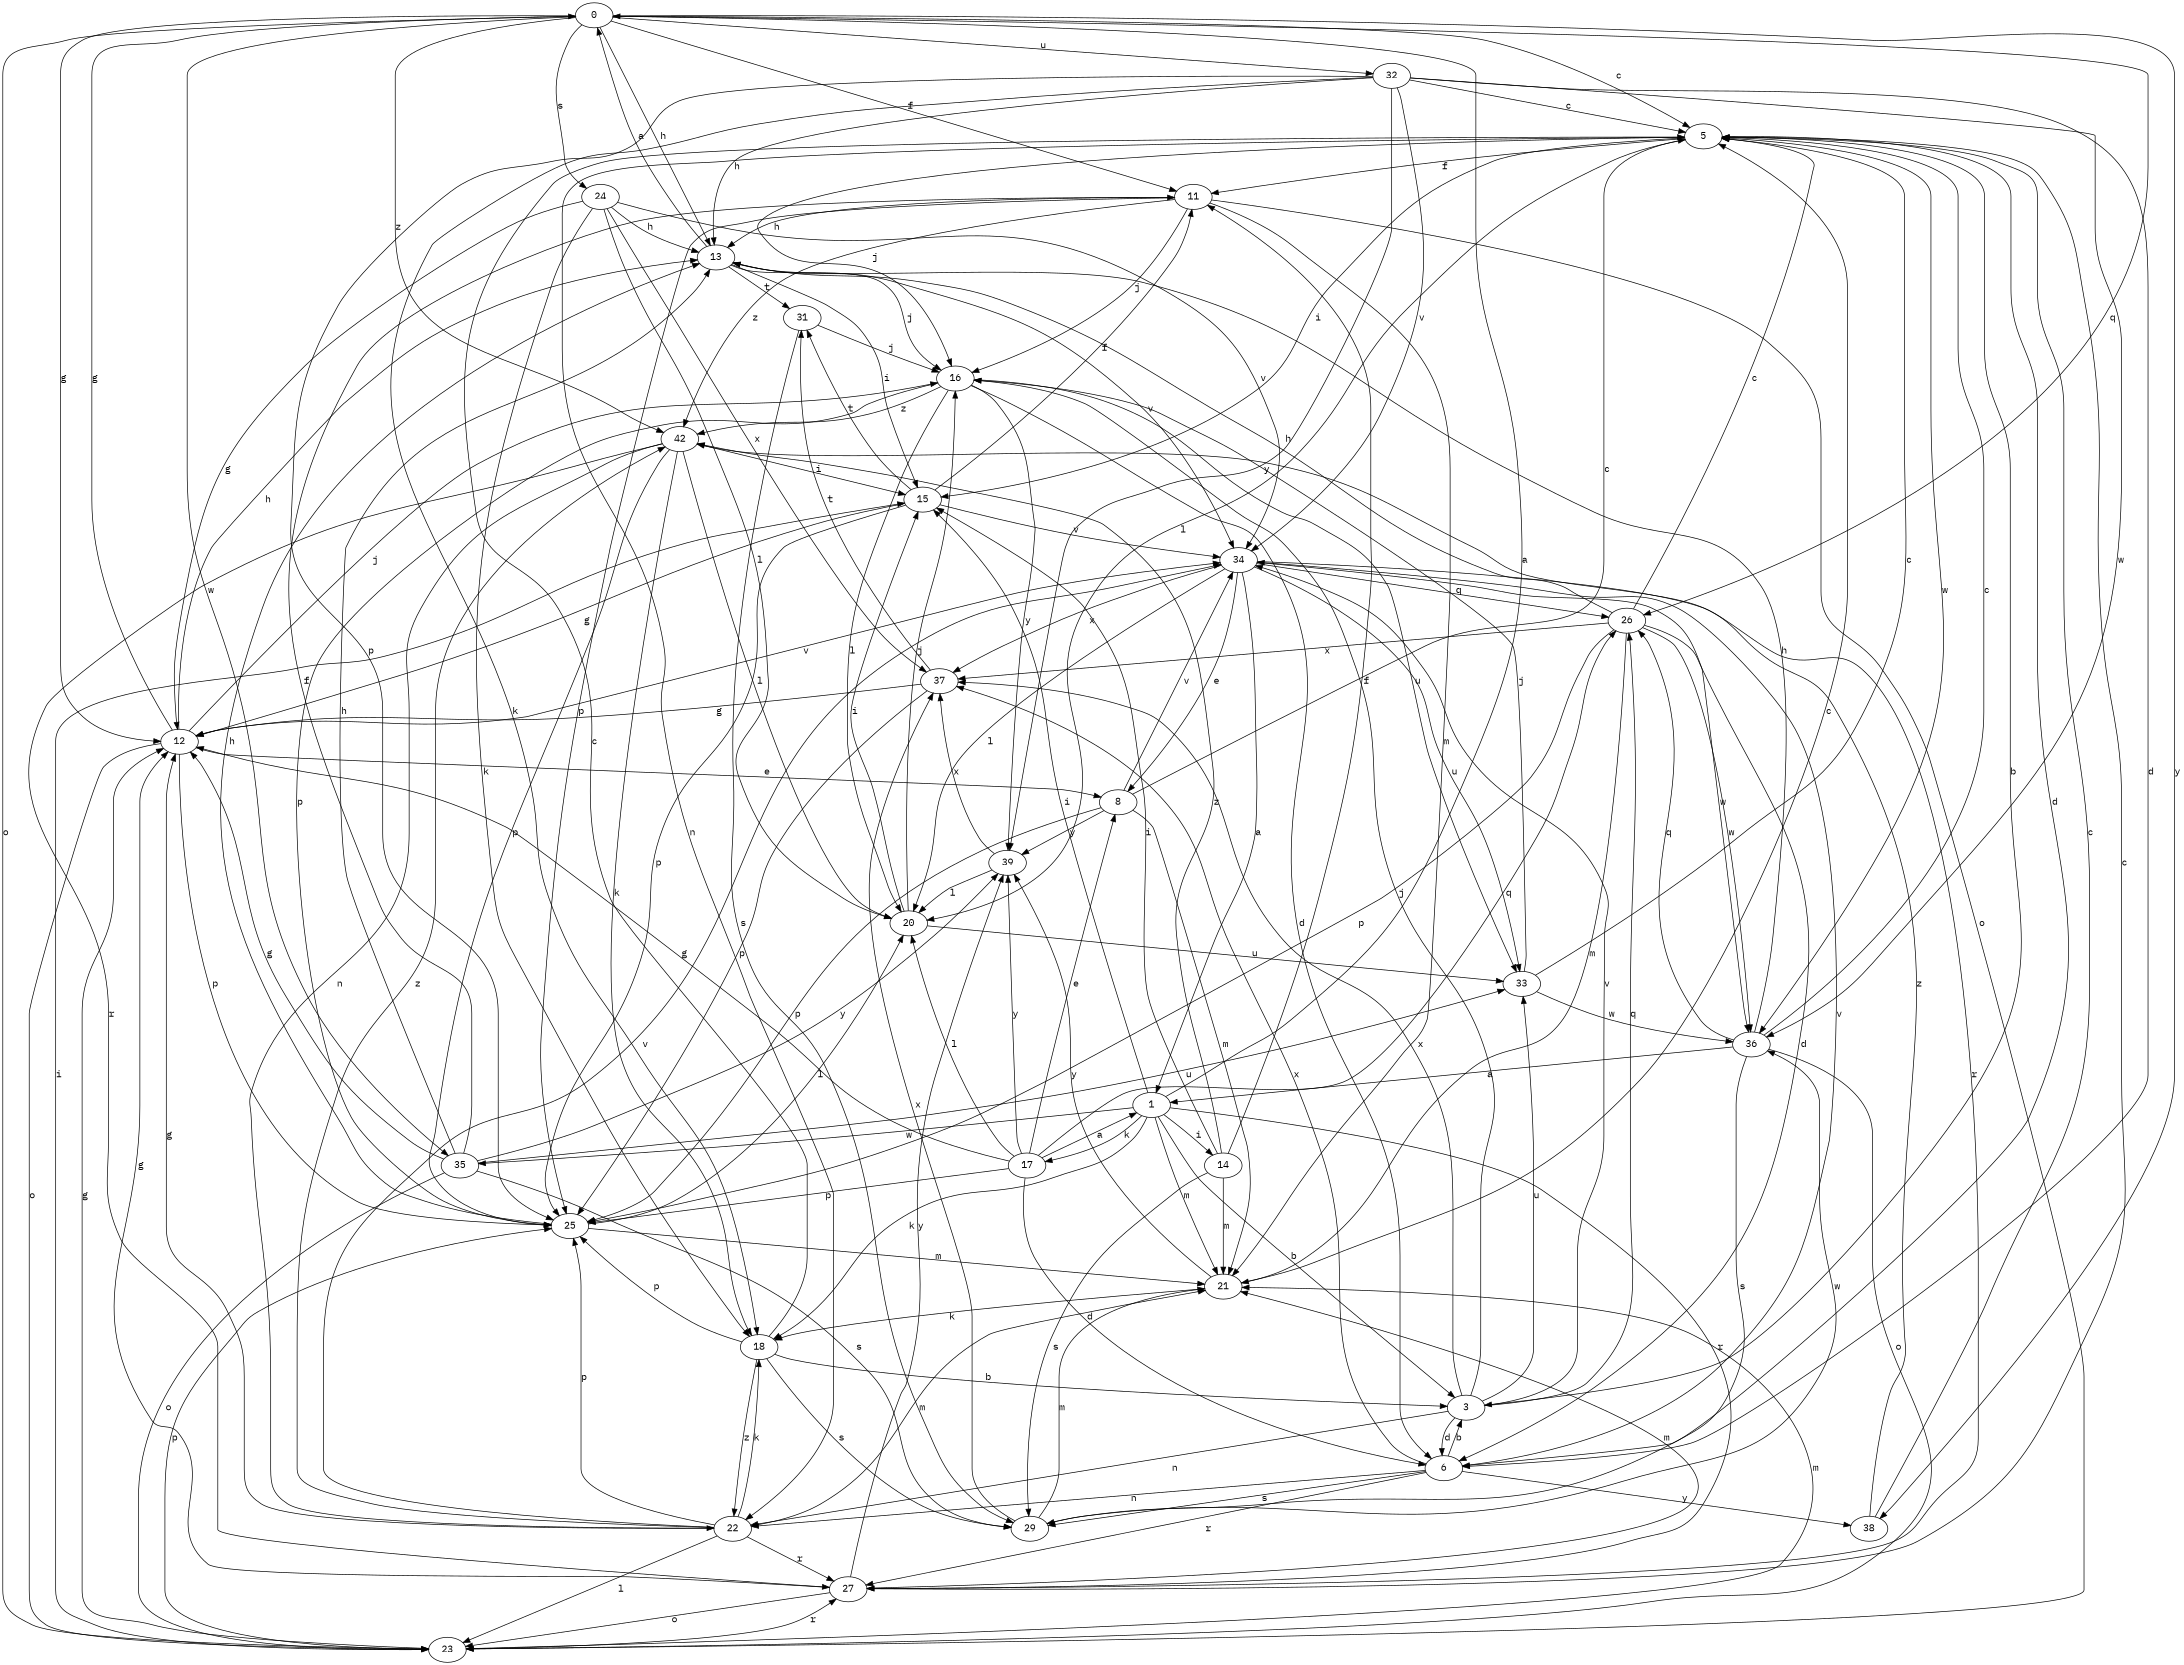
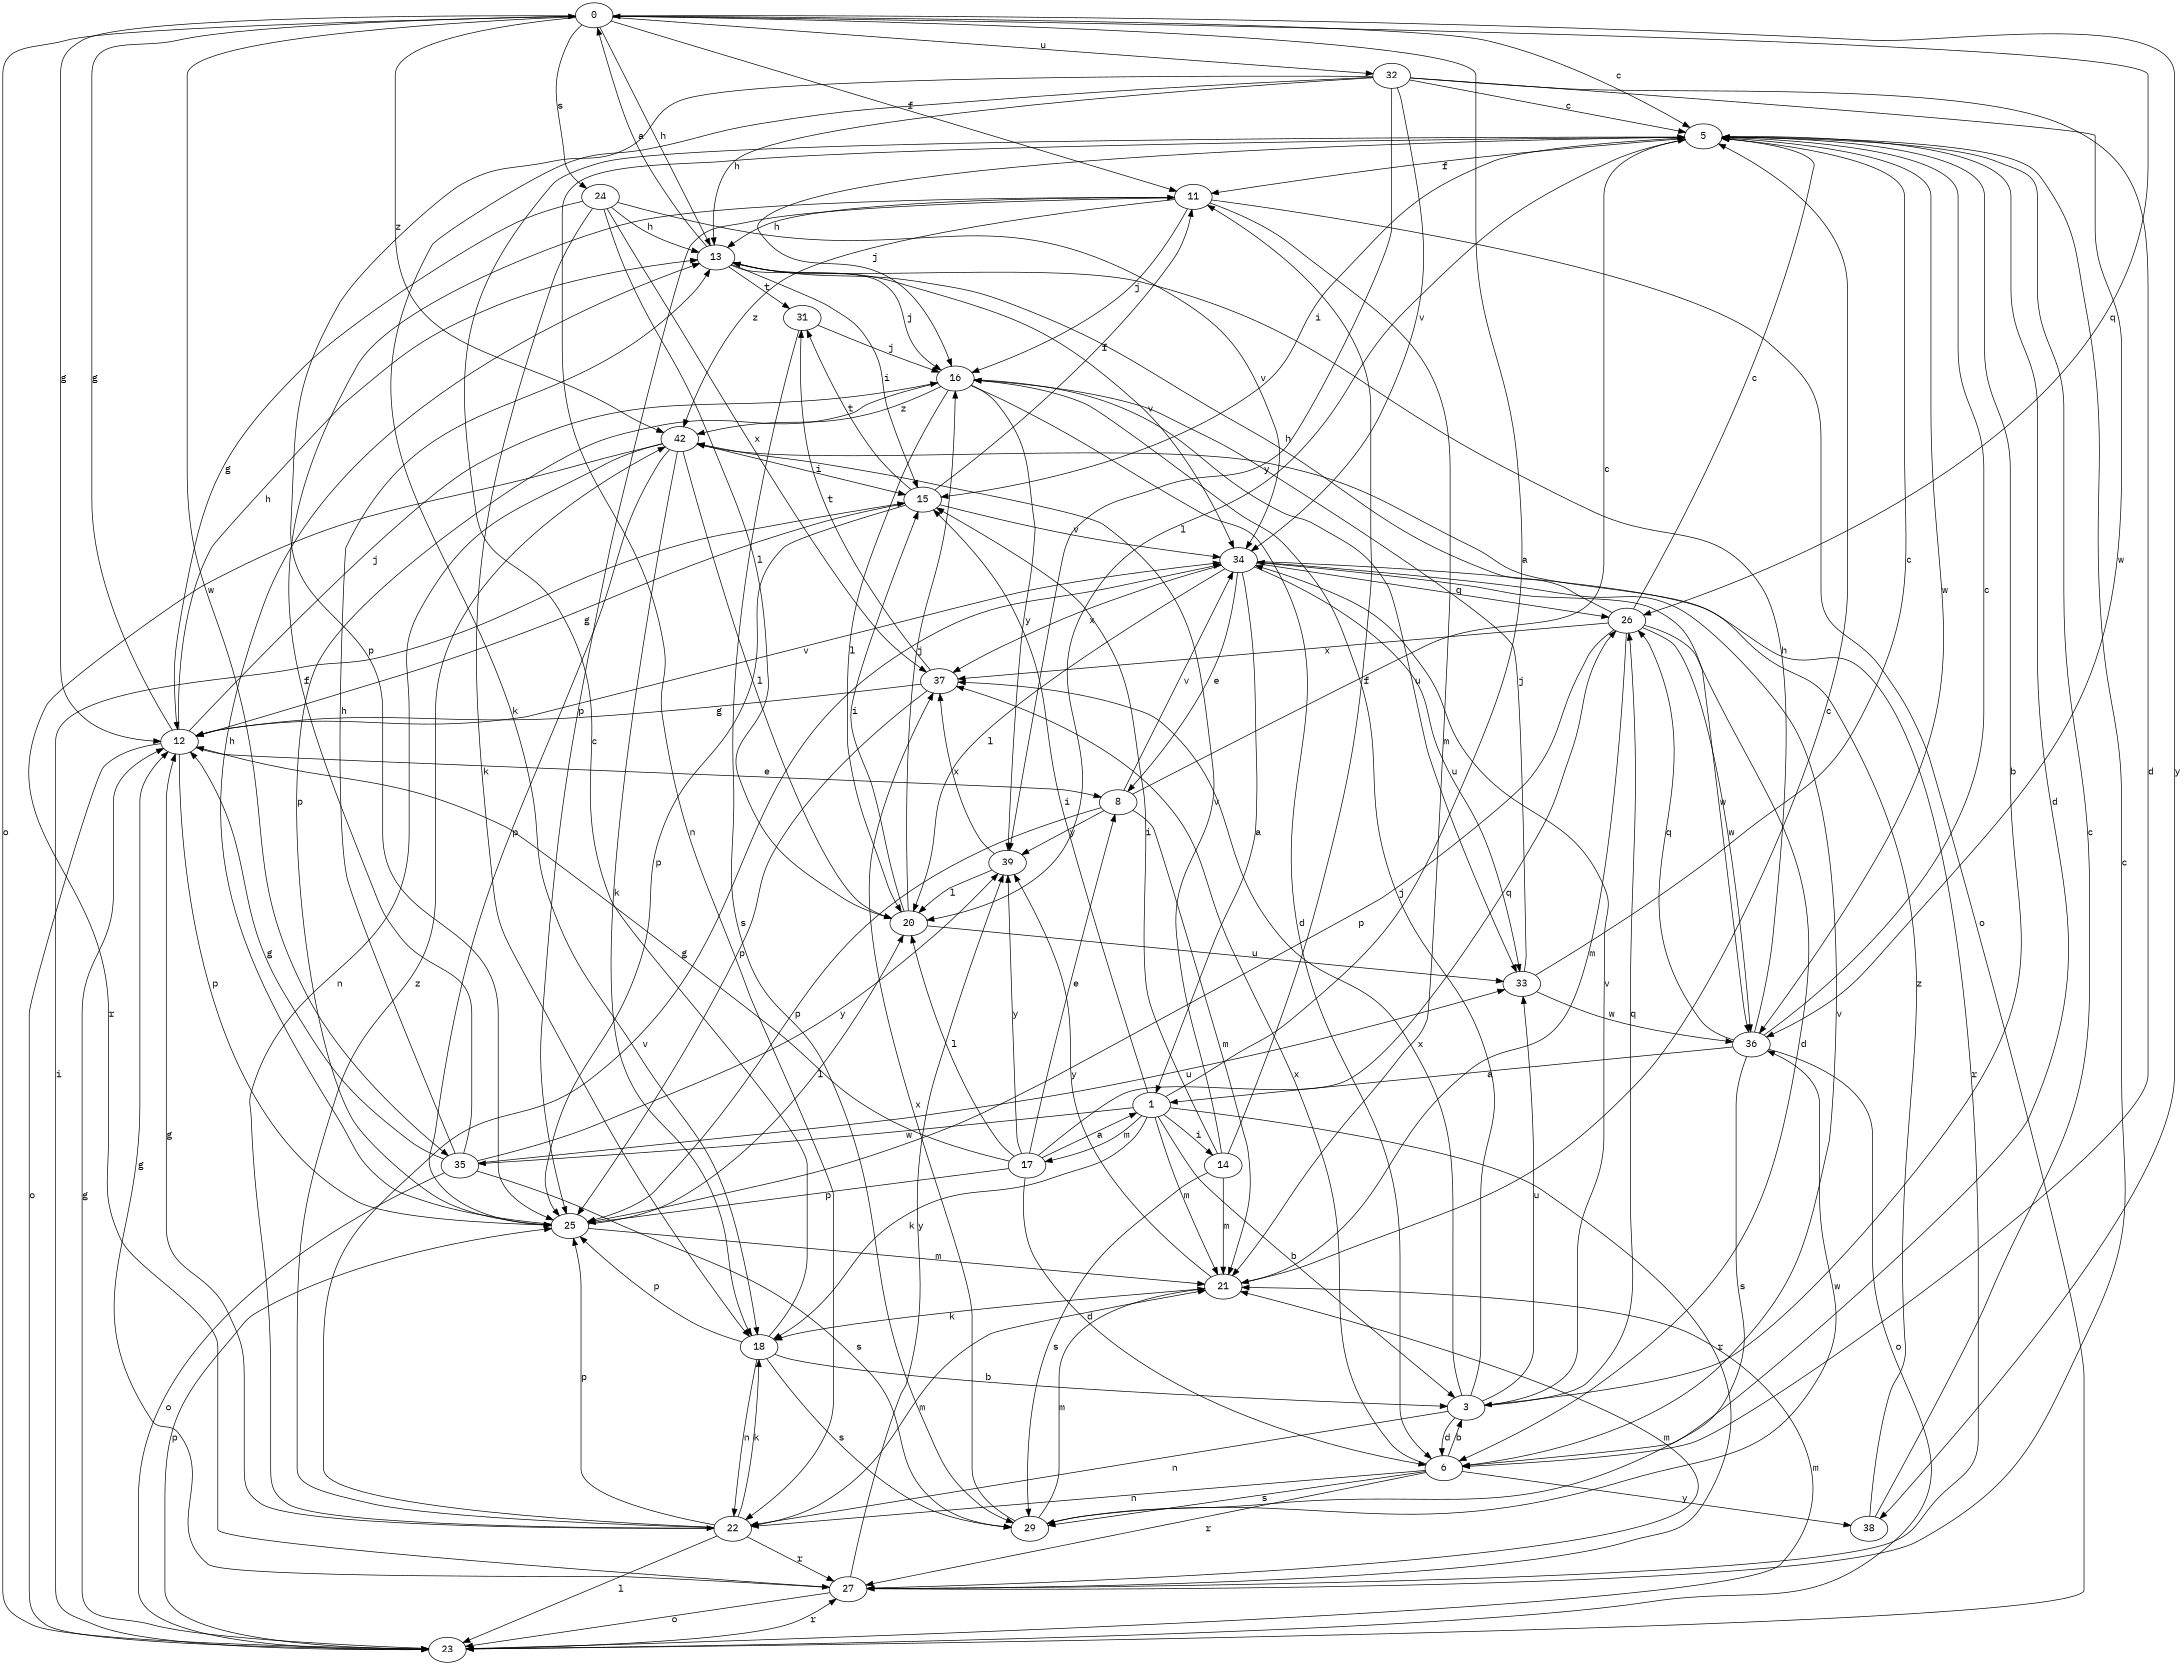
(1217, 802) -> (1217, 802)
(1127, 1135) -> (1127, 1135)
(747, 1438) -> (747, 1438)
